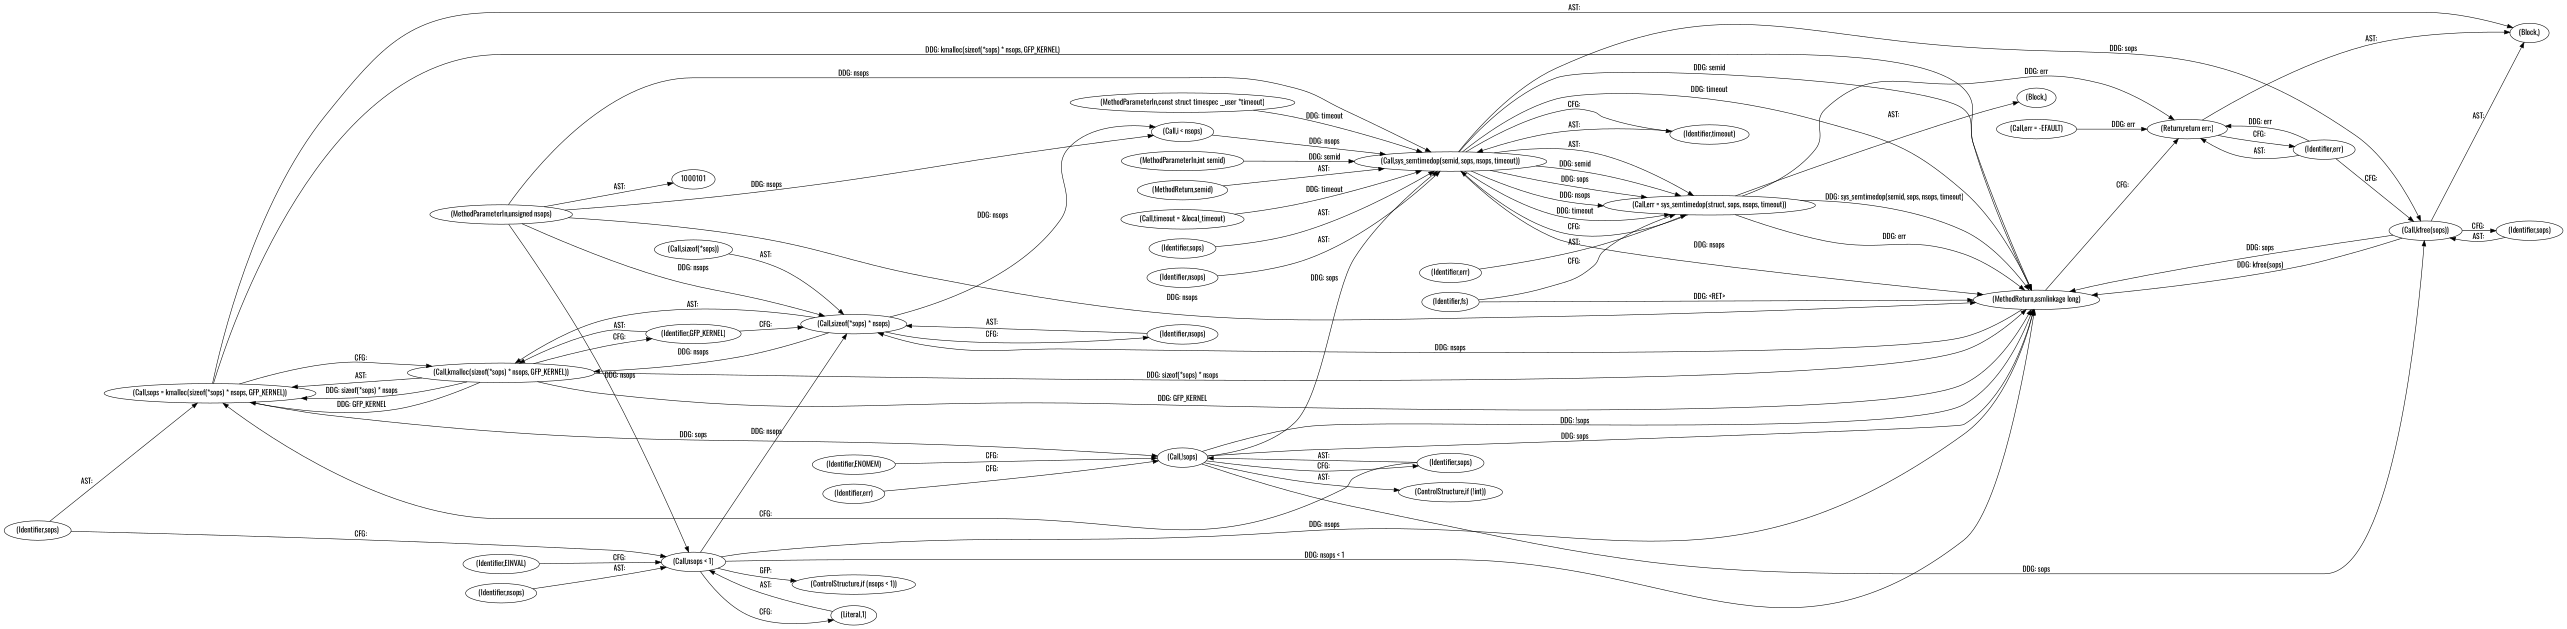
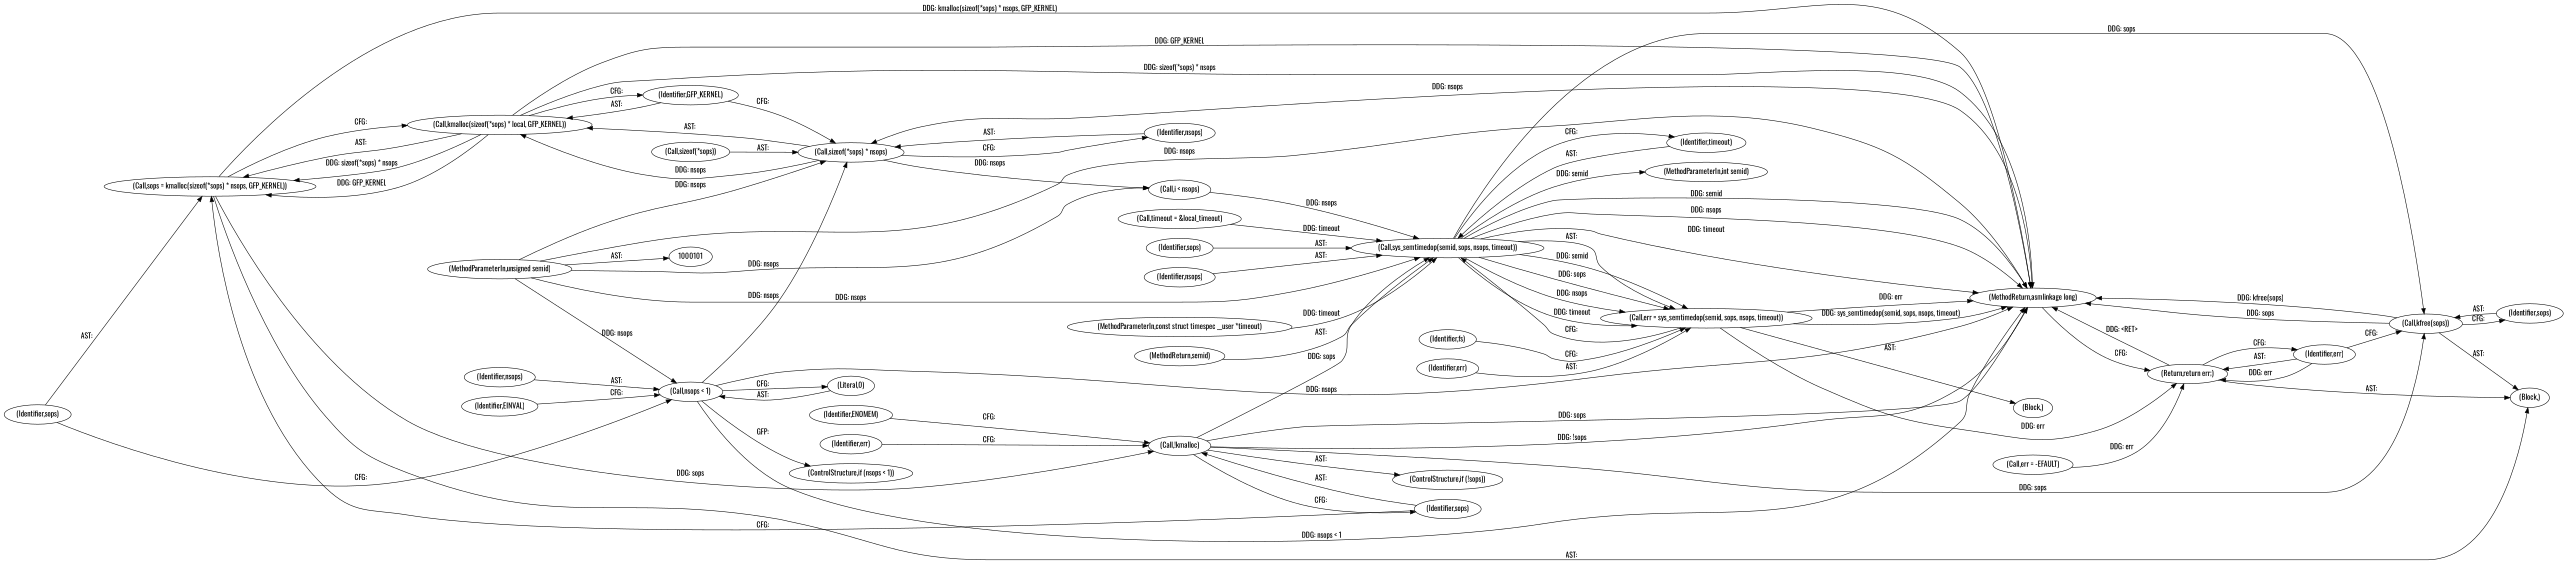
(1296, 161) -> (1545, 190)
(1709, 205) -> (1706, 318)
(501, 214) -> (500, 269)
(1724, 301) -> (2113, 338)
(501, 373) -> (500, 125)
(1183, 458) -> (1180, 446)
(1450, 492) -> (1448, 480)
(854, 615) -> (851, 386)
